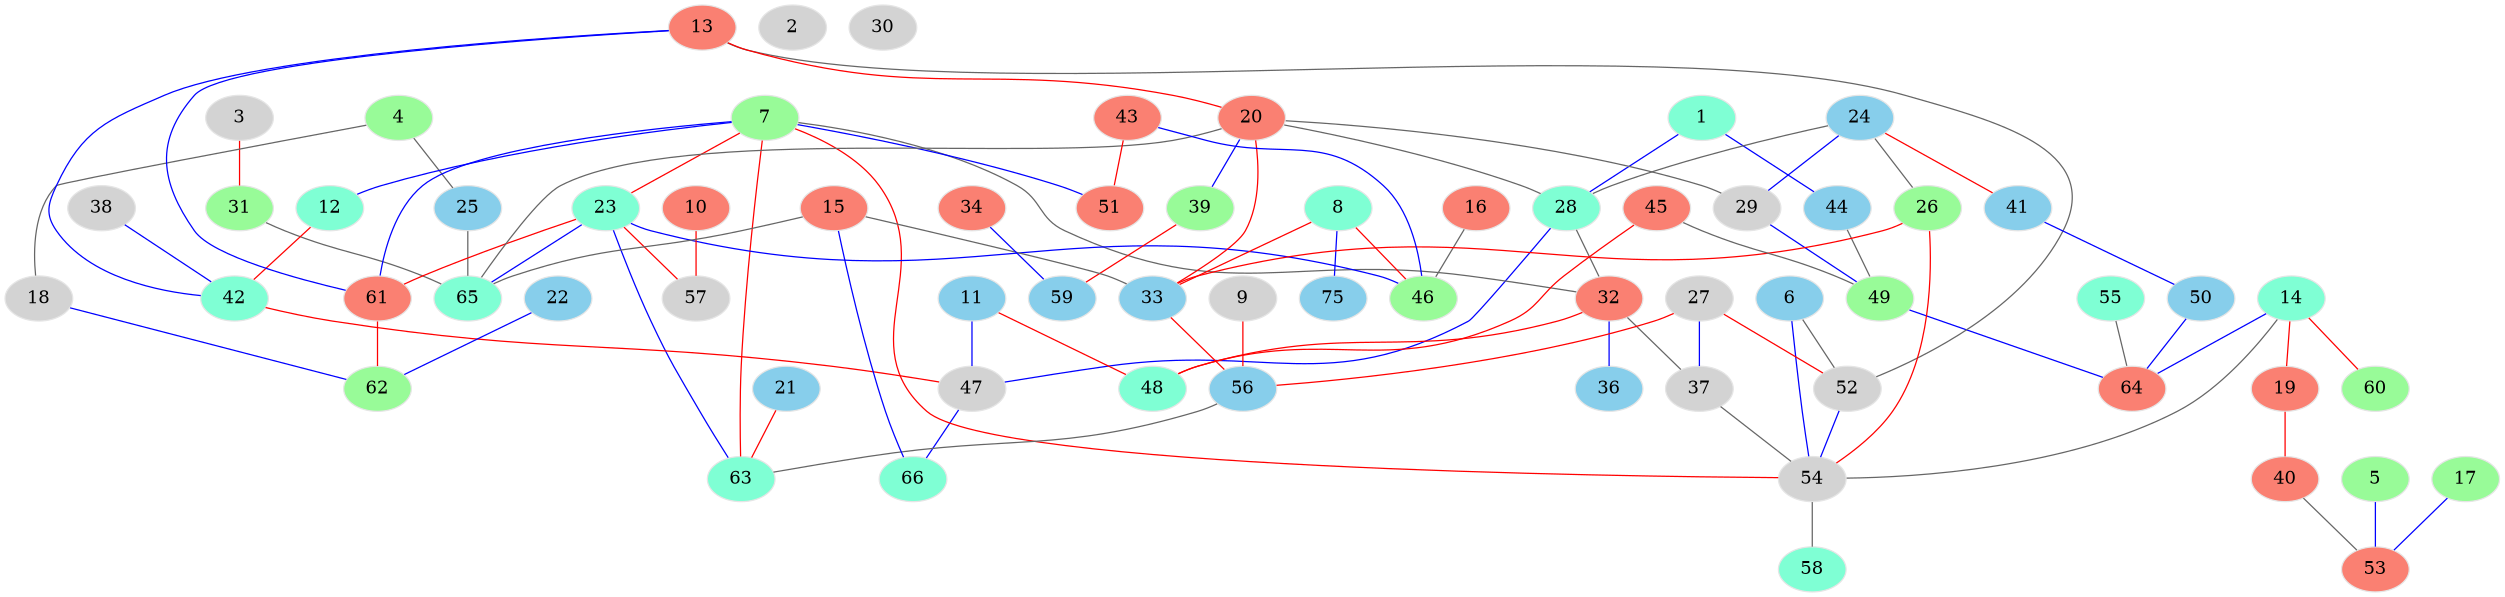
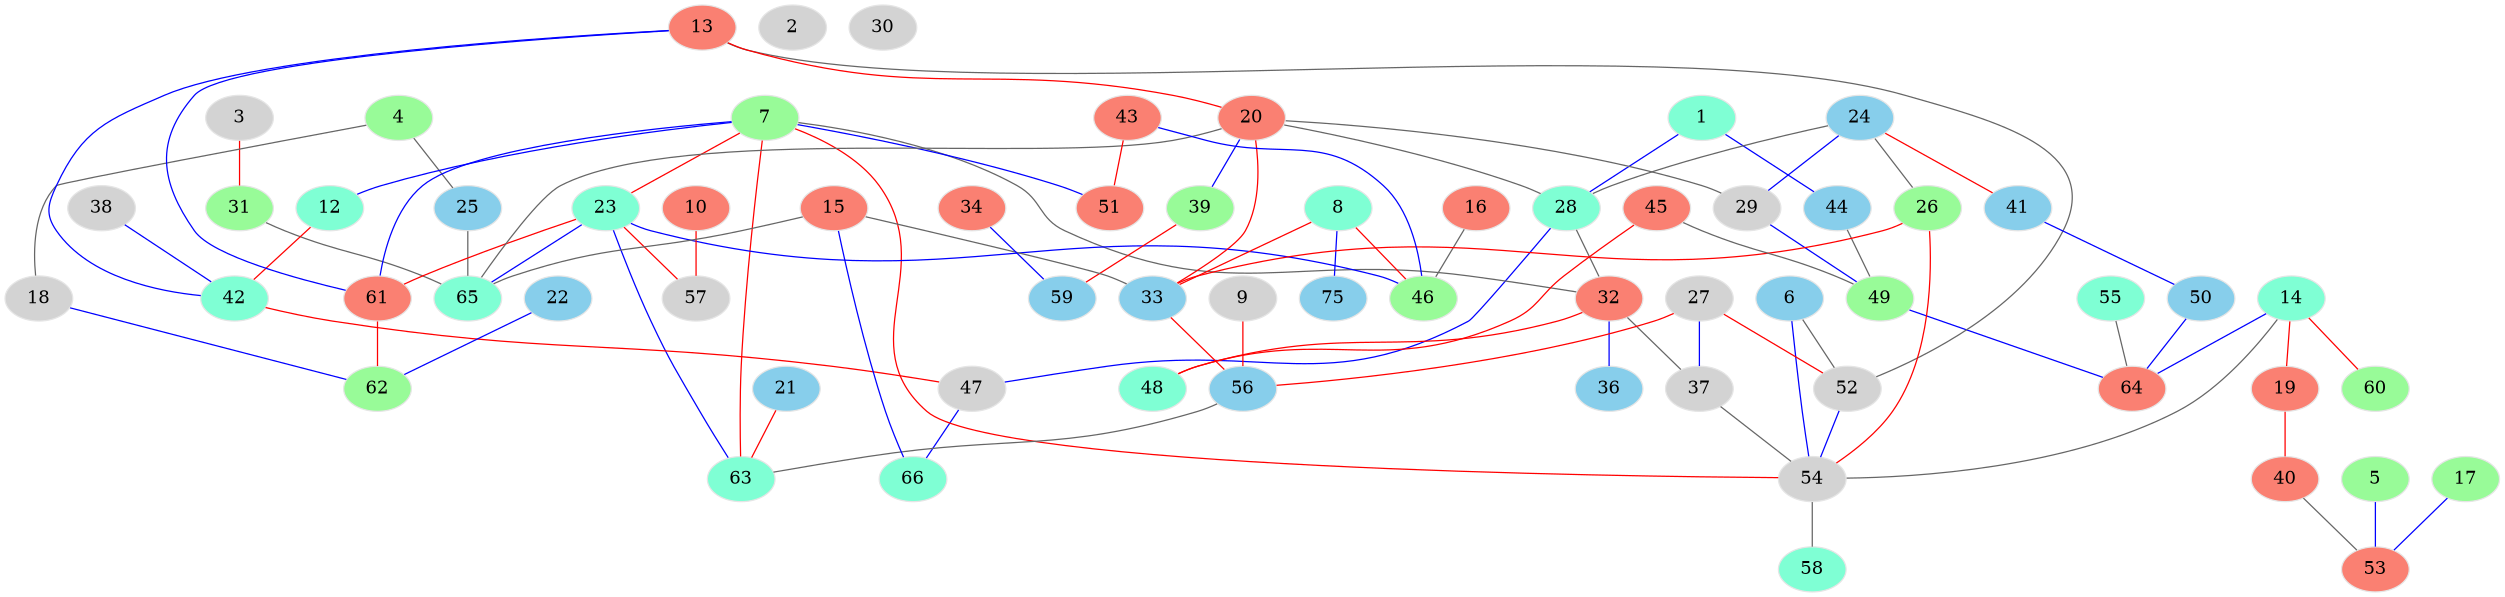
(972, 298) -> none
